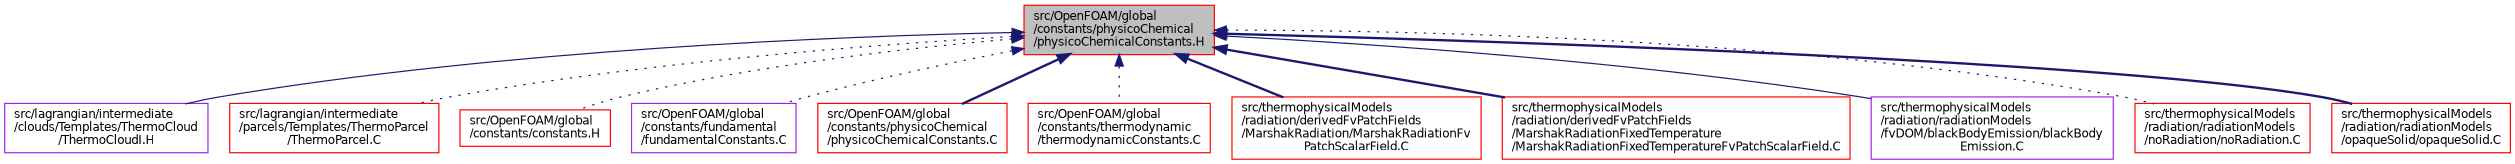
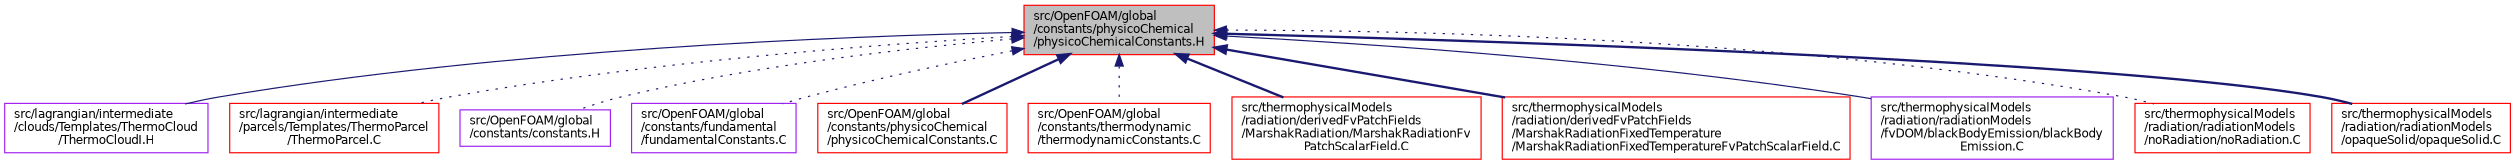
(535, 128) -> (535, 128)
